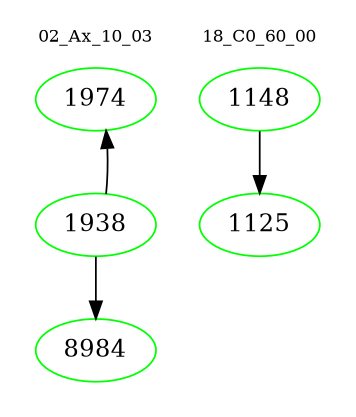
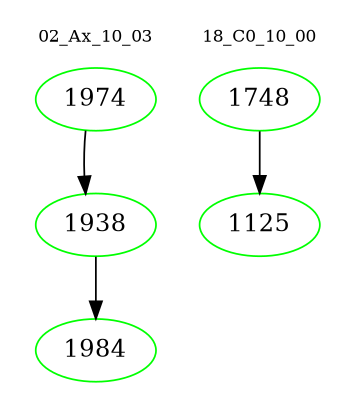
(260, 37) -> (260, 37)
(260, 99) -> (260, 99)
(108, 171) -> (84, 153)
(96, 350) -> (96, 350)
